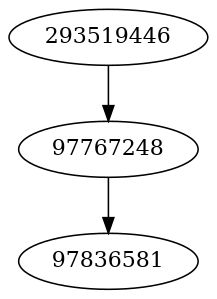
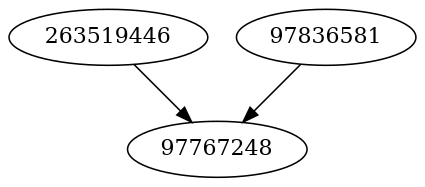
(108, 37) -> (108, 37)
(108, 198) -> (277, 88)
